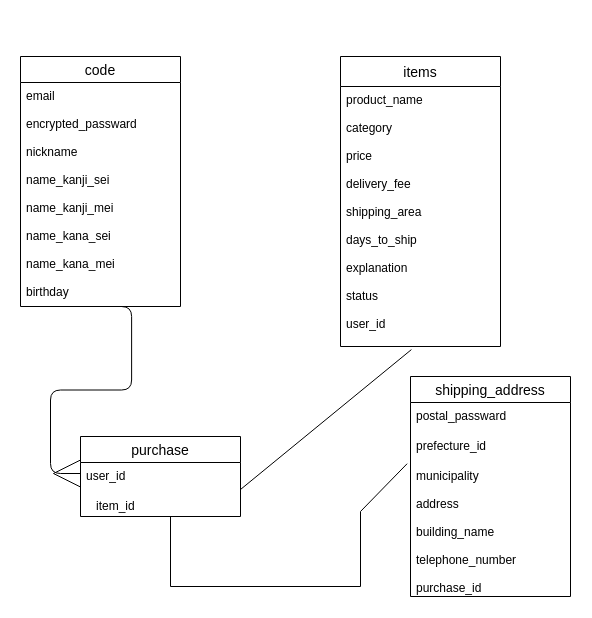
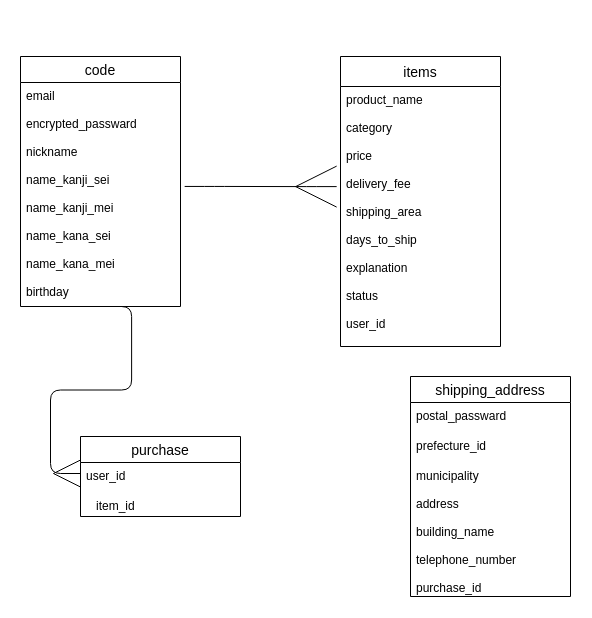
none -> (261, 187)
(327, 419) -> none
(302, 587) -> none
